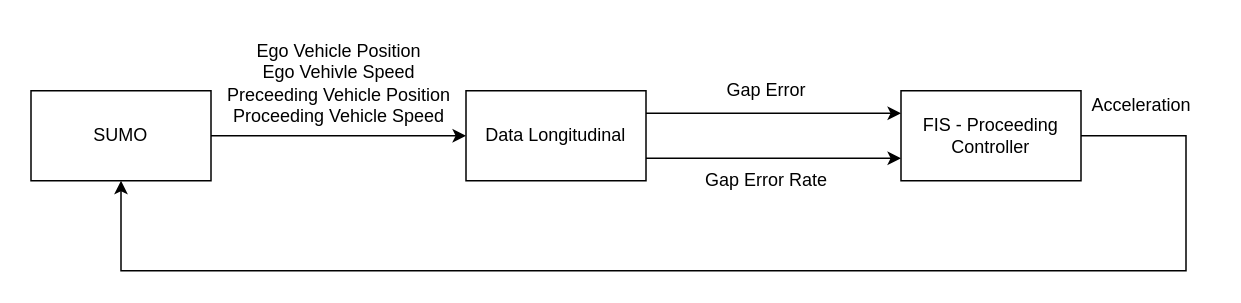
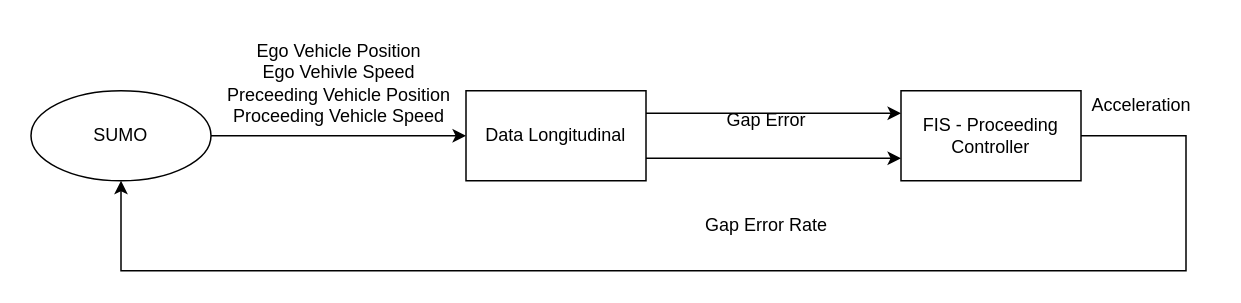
(766, 91) -> (766, 121)
(121, 136) -> (121, 136)
(766, 181) -> (766, 226)
